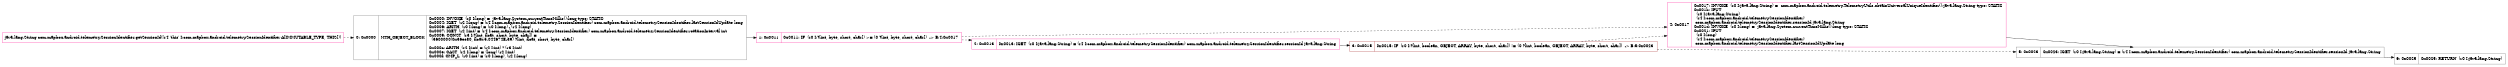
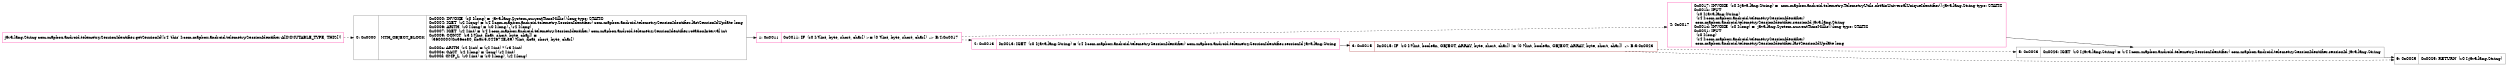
(1623, 39) -> (2008, 61)
